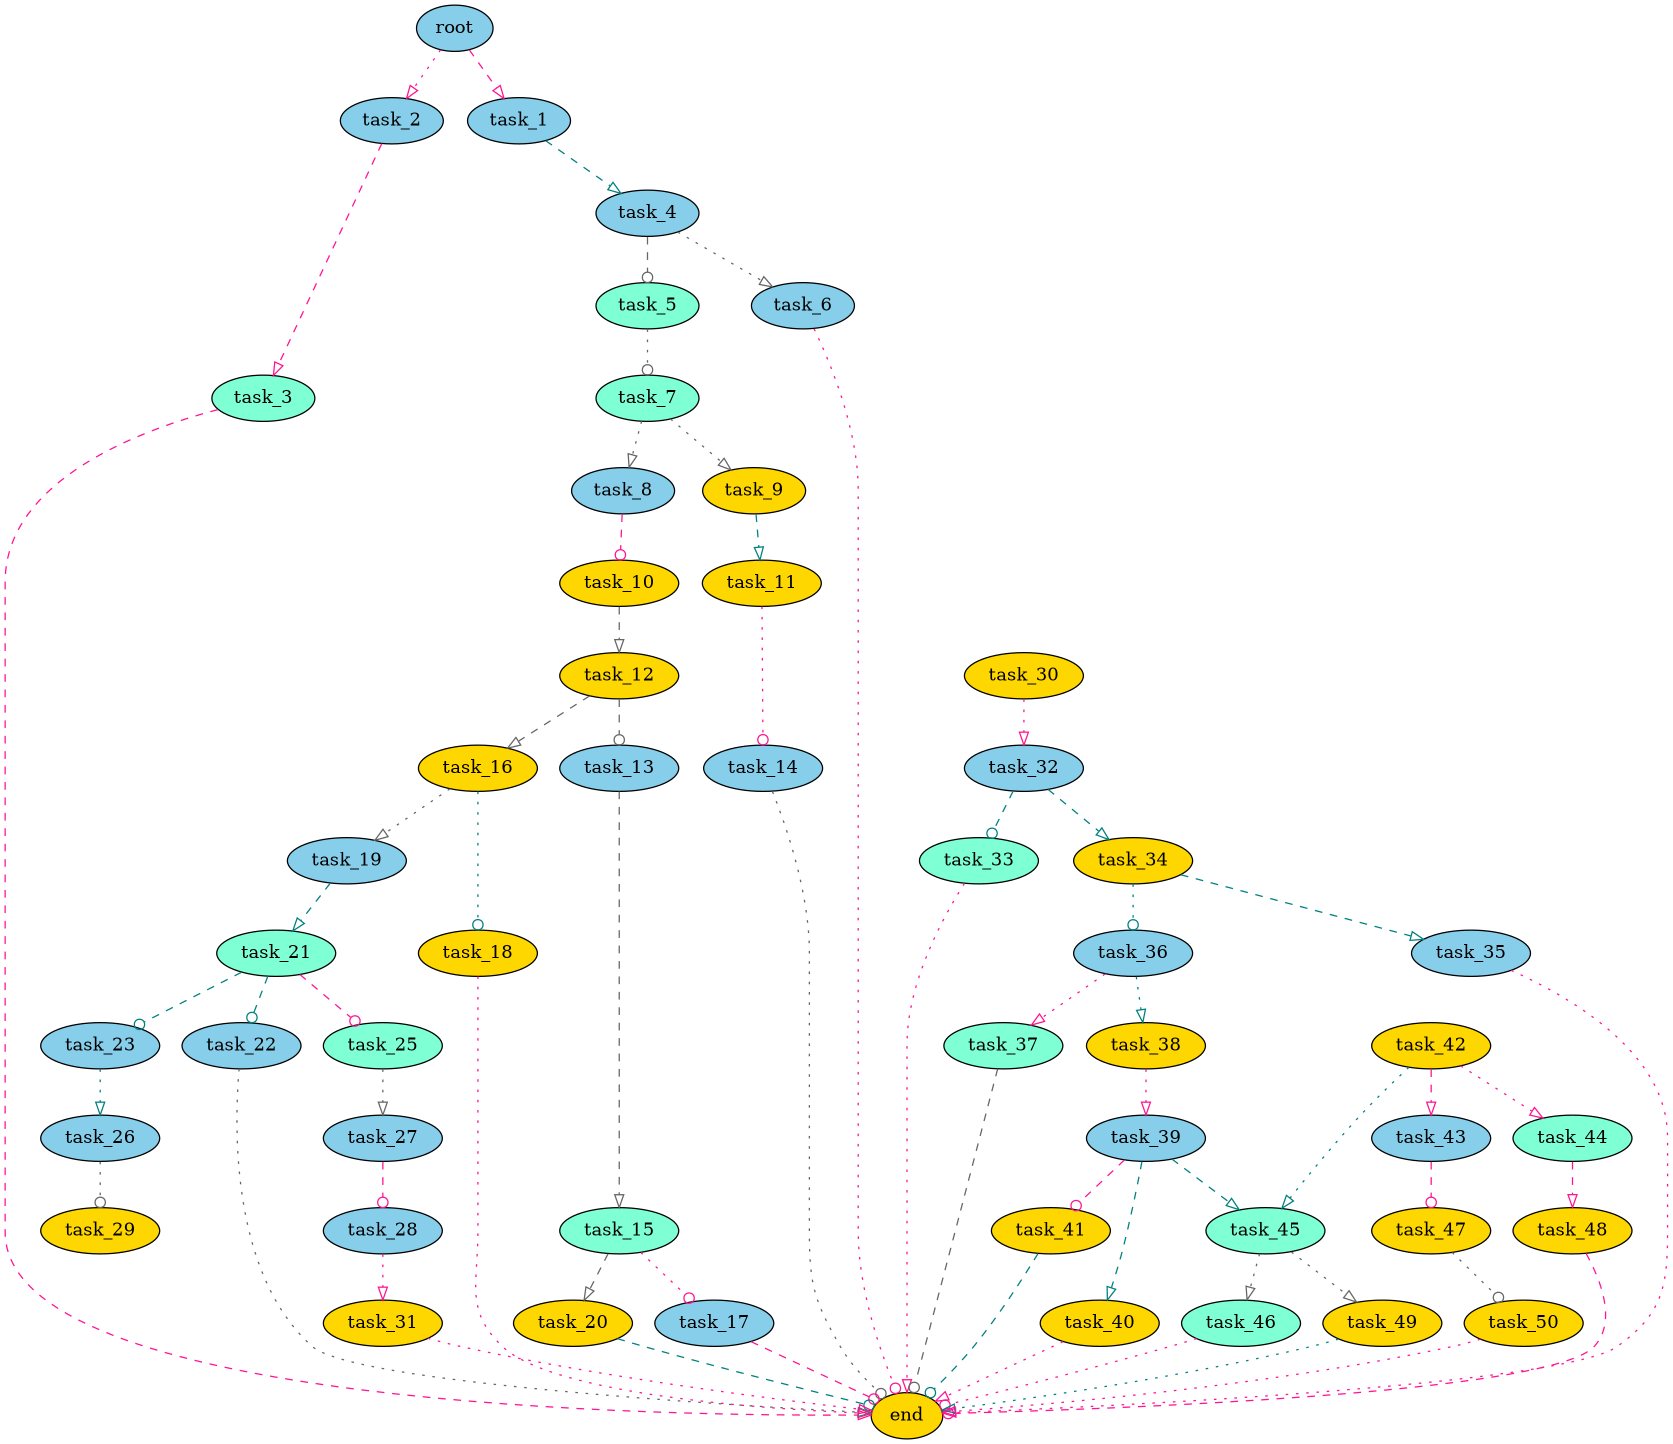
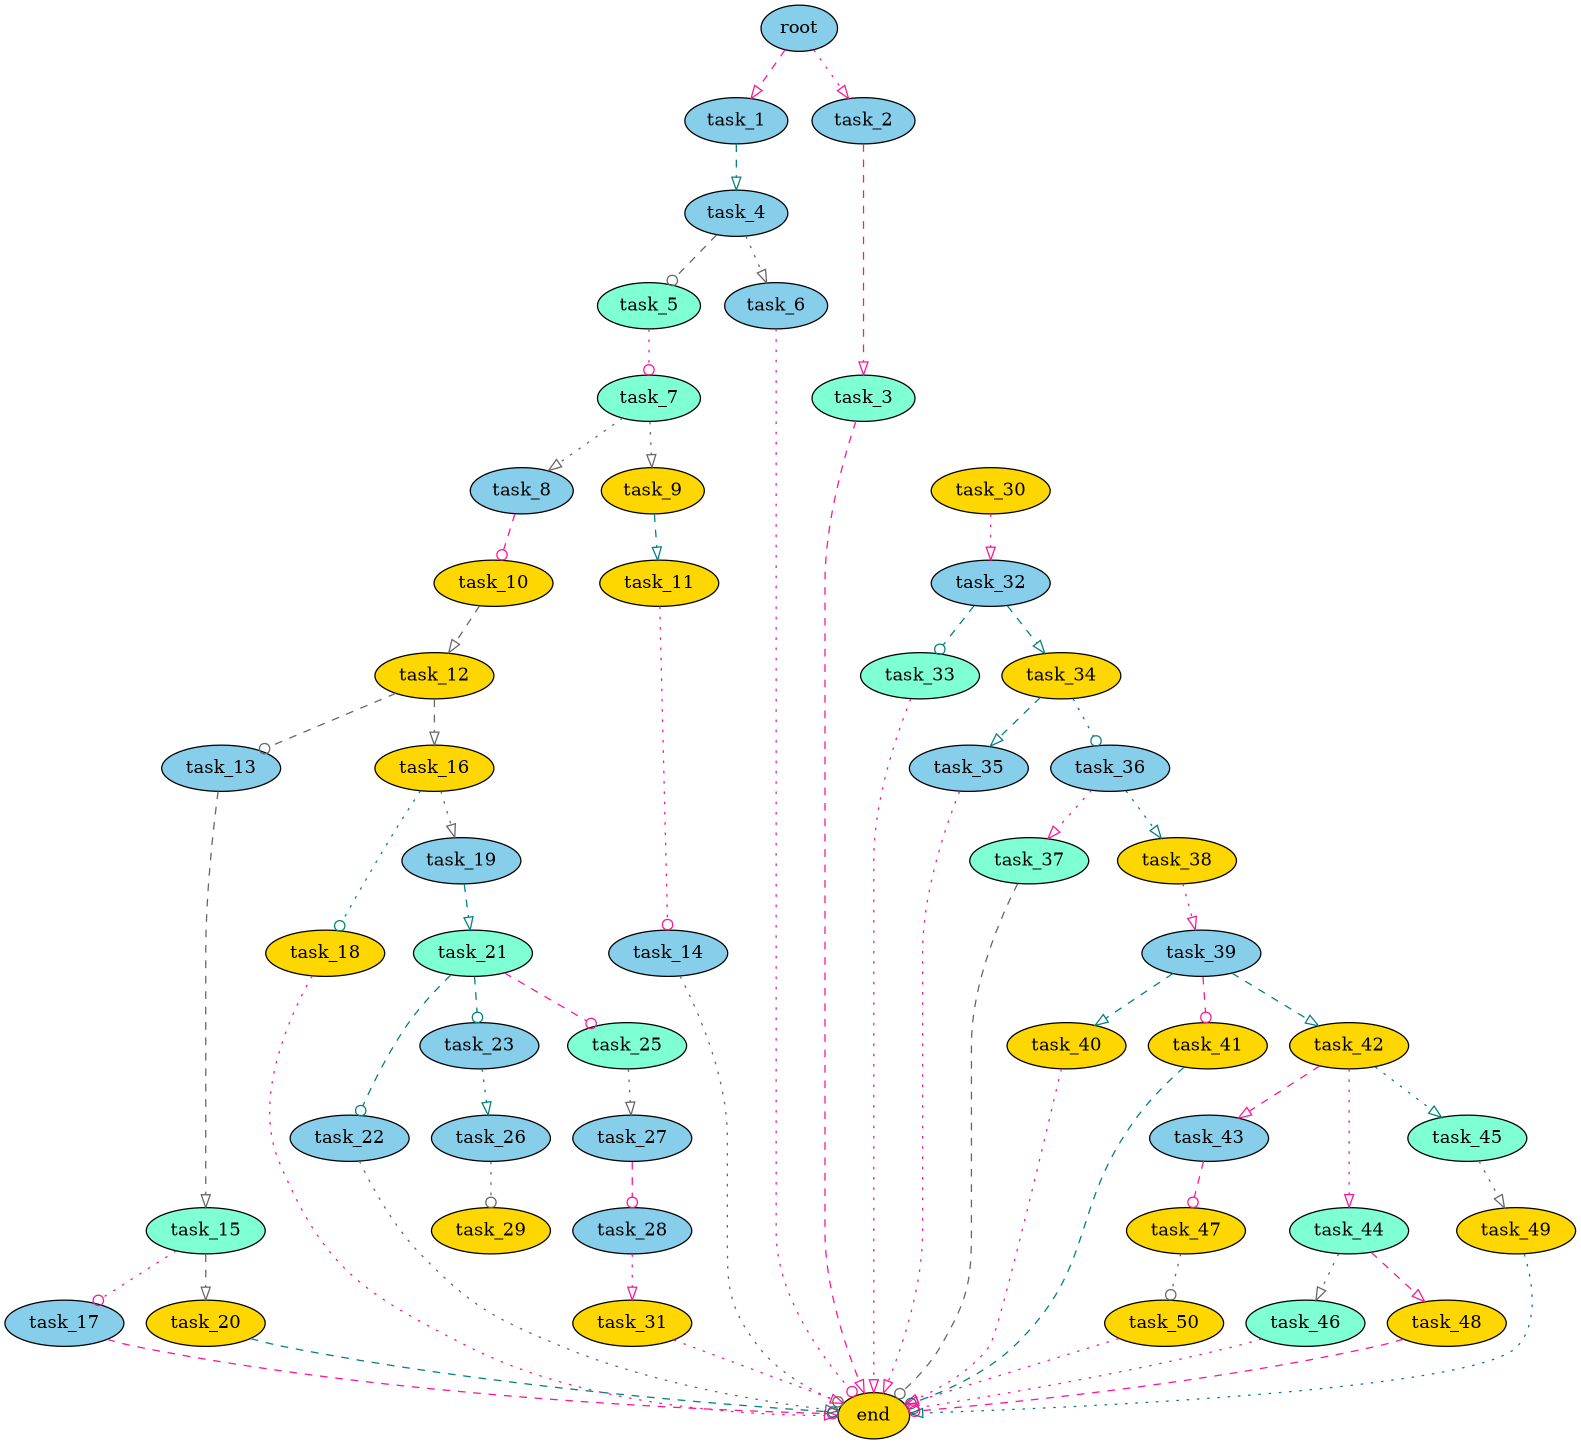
(648, 347) -> (649, 347)
(1200, 1180) -> (1270, 996)
(1255, 1271) -> (1330, 1271)
